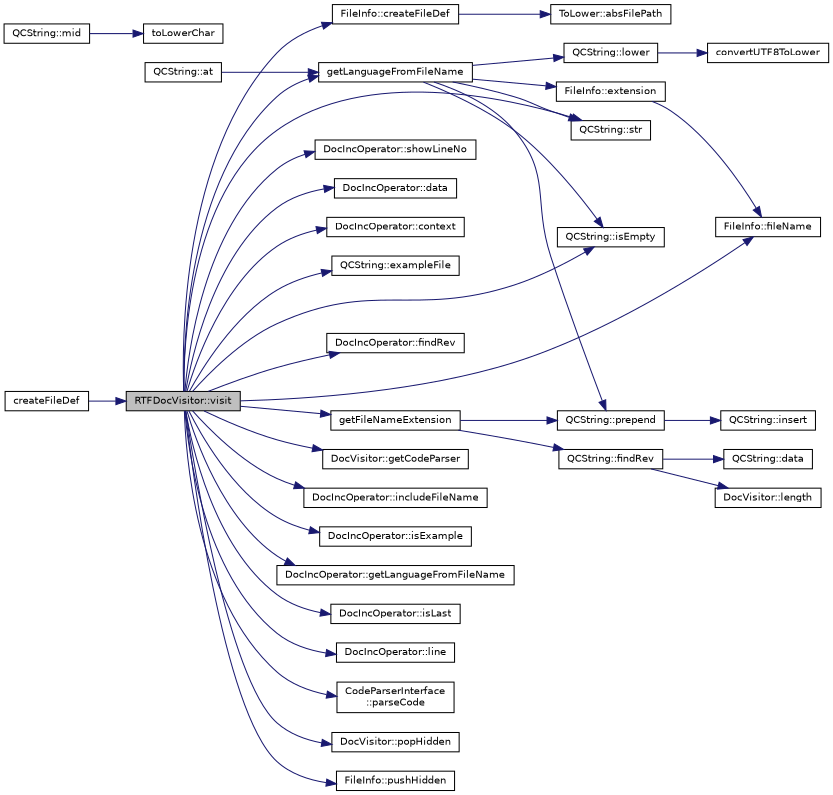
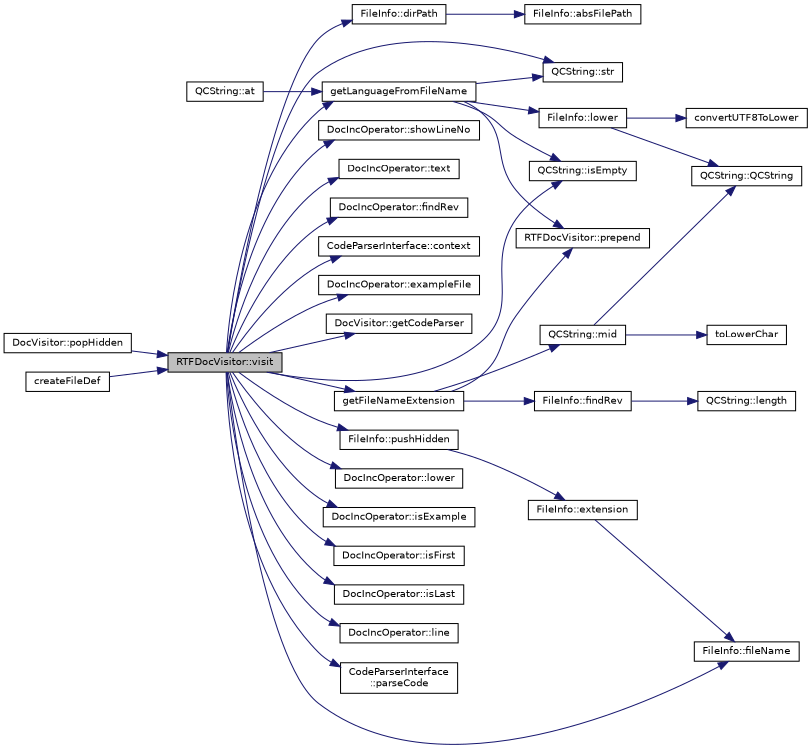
(396, 14) -> (399, 14)
(611, 14) -> (583, 14)
(611, 53) -> (583, 118)
(509, 83) -> (503, 469)
none -> (747, 176)
(396, 188) -> (399, 169)
(396, 227) -> (399, 246)
(396, 266) -> (399, 285)
none -> (496, 371)
(611, 420) -> (583, 238)
(768, 420) -> none
(611, 459) -> (583, 401)
(768, 459) -> none
(396, 498) -> (399, 478)
(768, 498) -> (747, 401)
(396, 575) -> (399, 556)
(230, 623) -> (144, 353)
